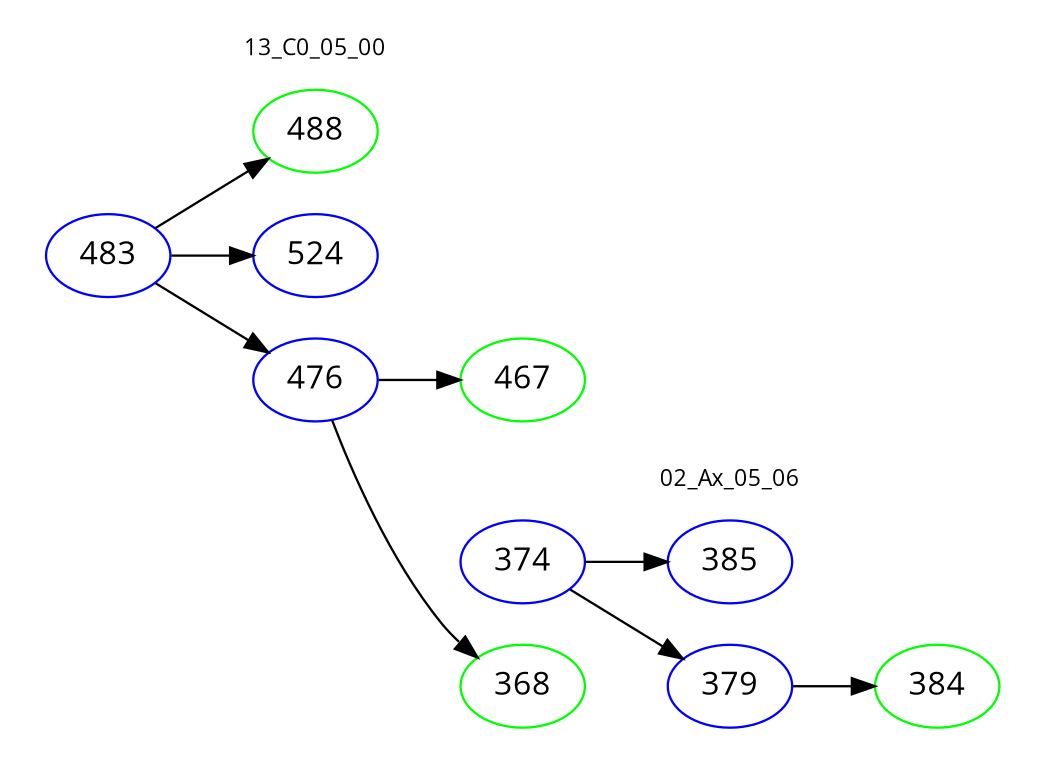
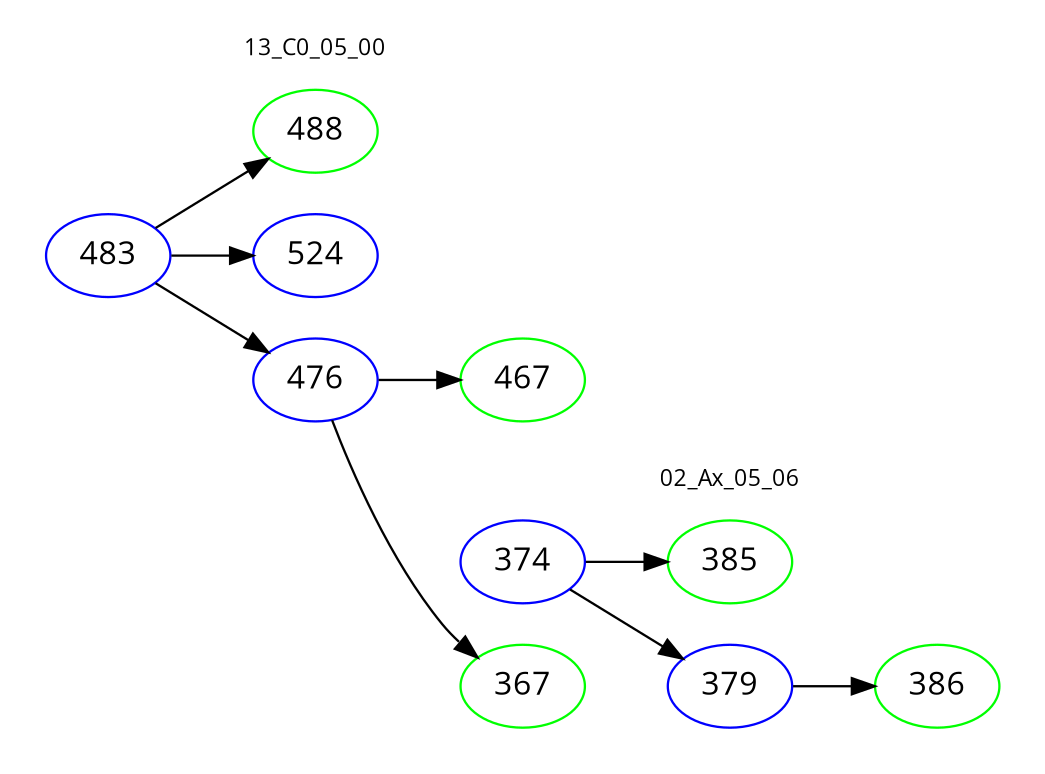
(730, 562) -> (730, 562)
(523, 686) -> (523, 686)
(937, 686) -> (937, 686)
